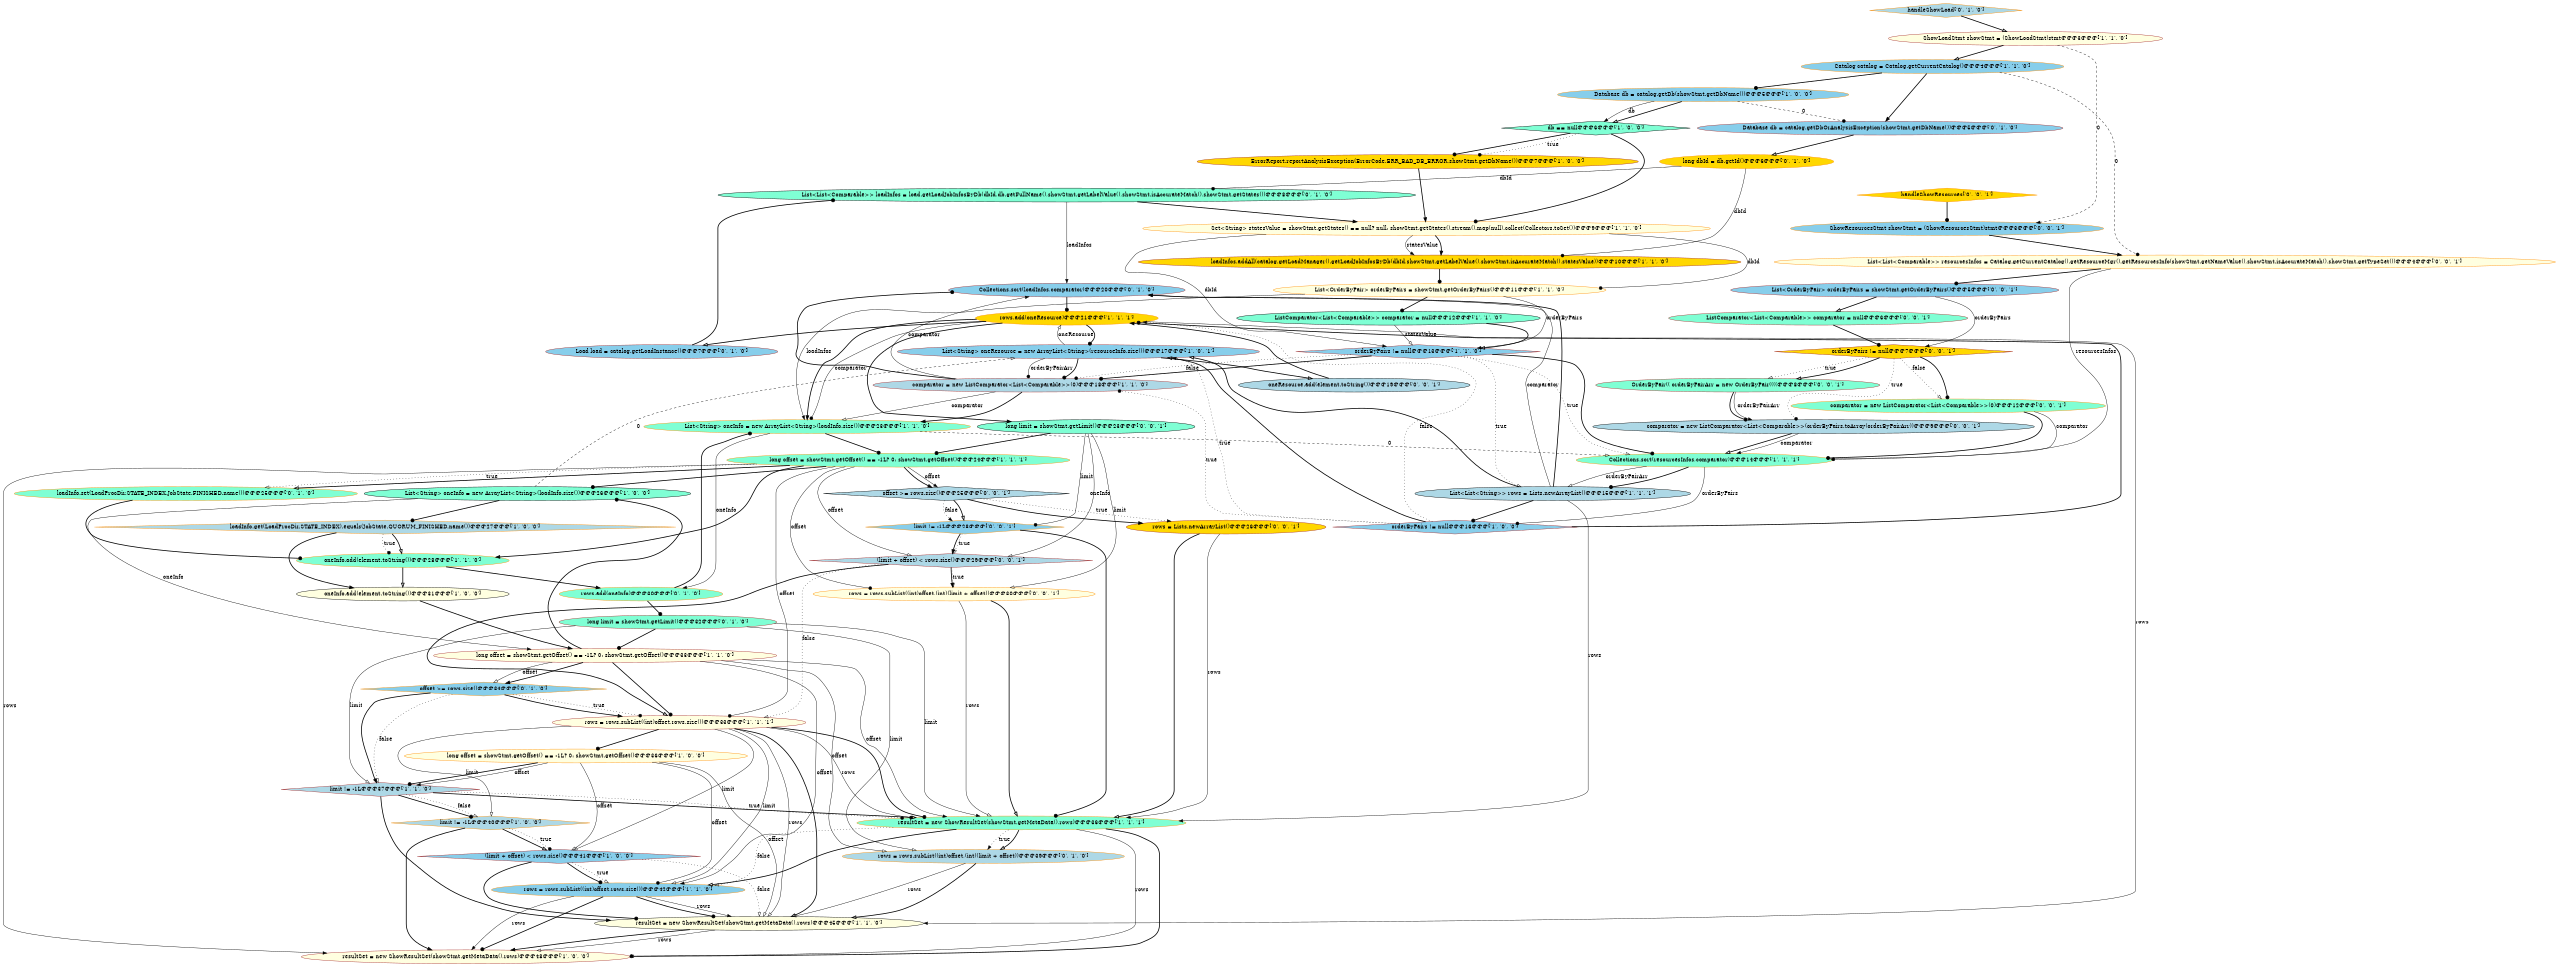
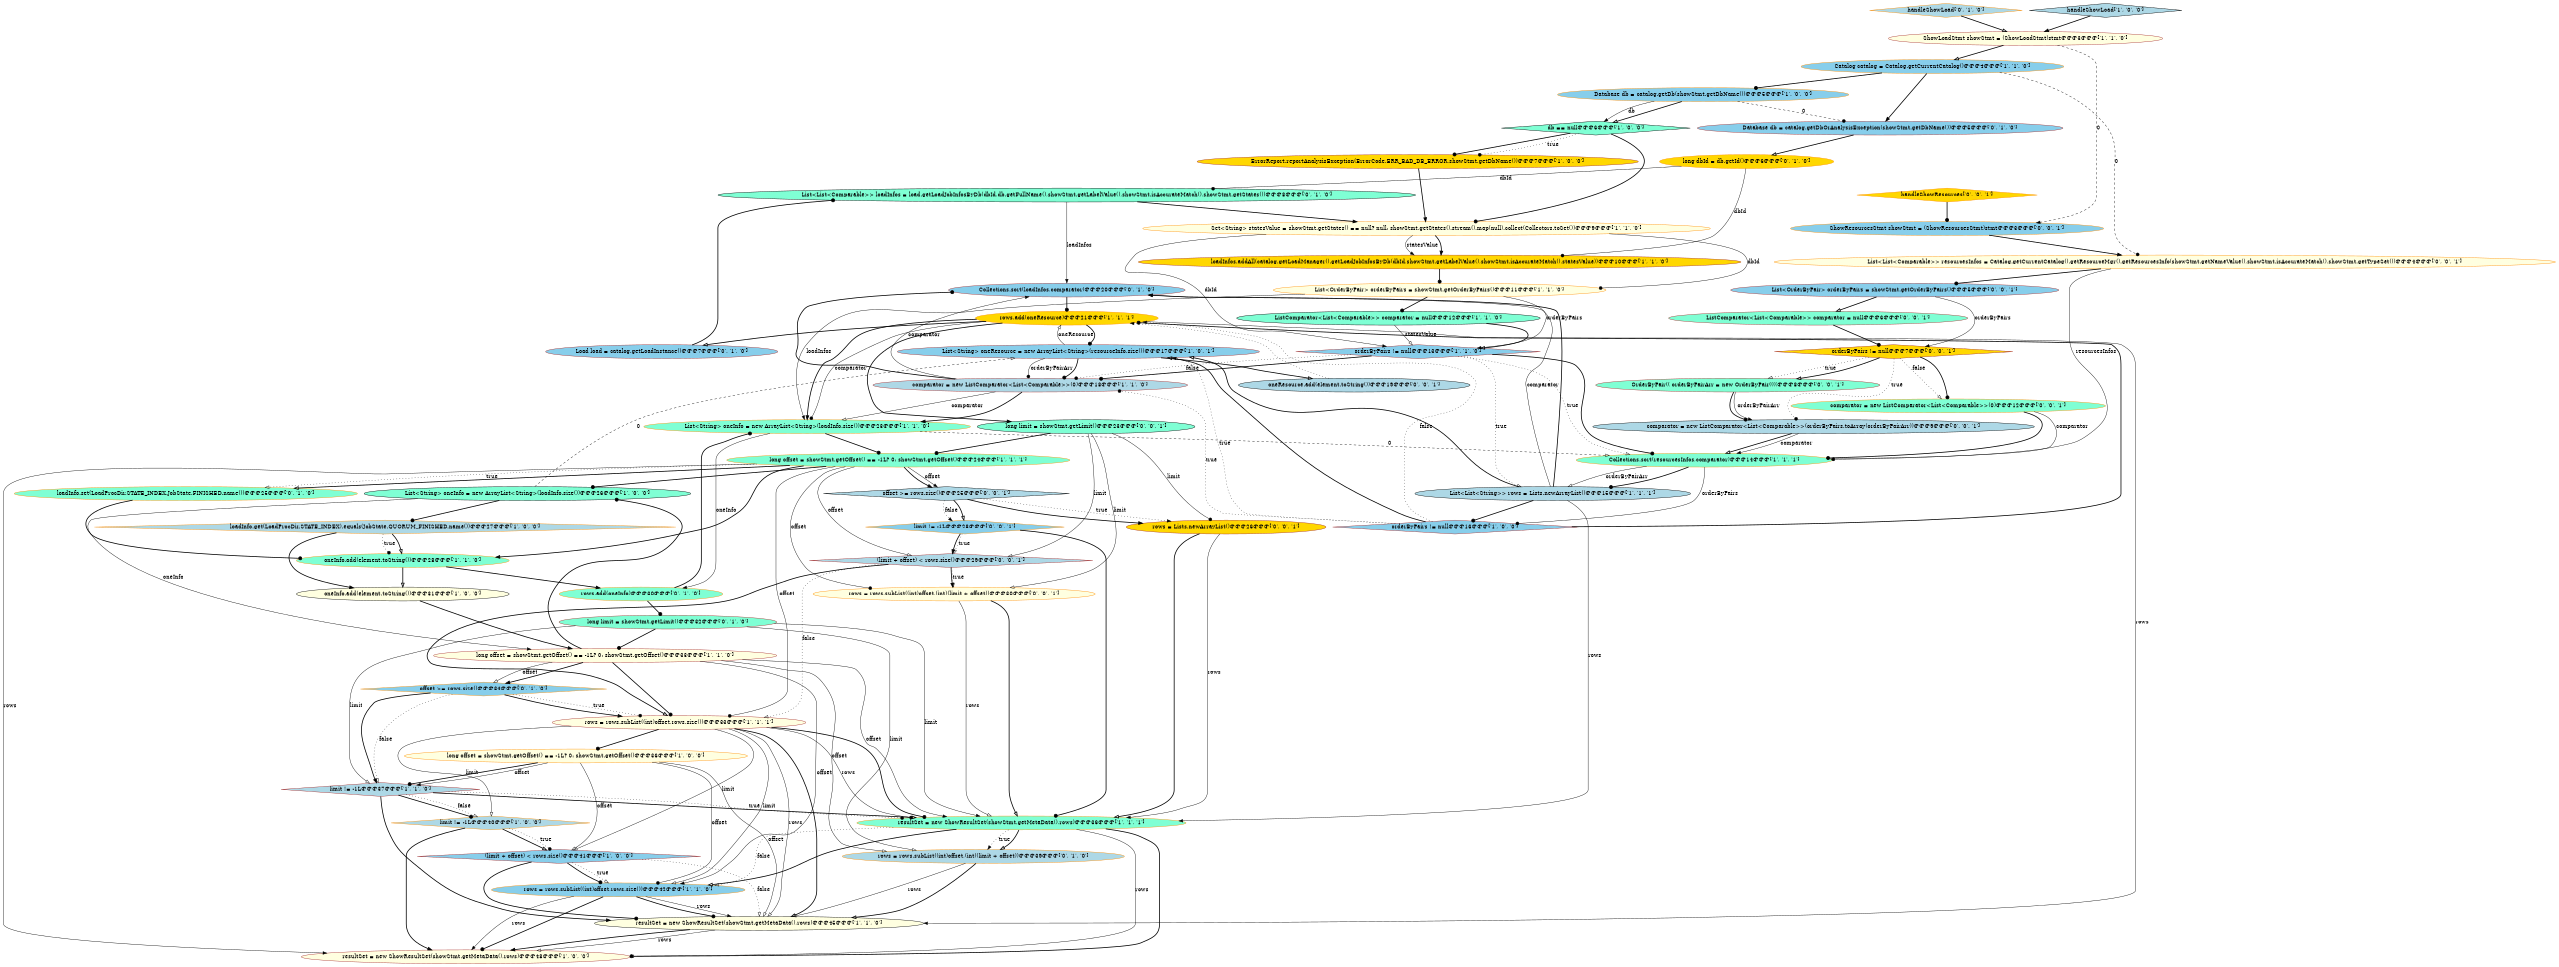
none -> (2106, 10)
(1236, 337) -> (1236, 337)
(1078, 493) -> (1163, 473)
(1100, 494) -> (1100, 494)
